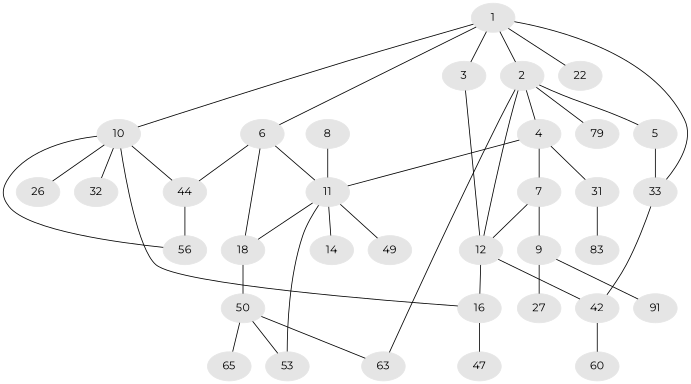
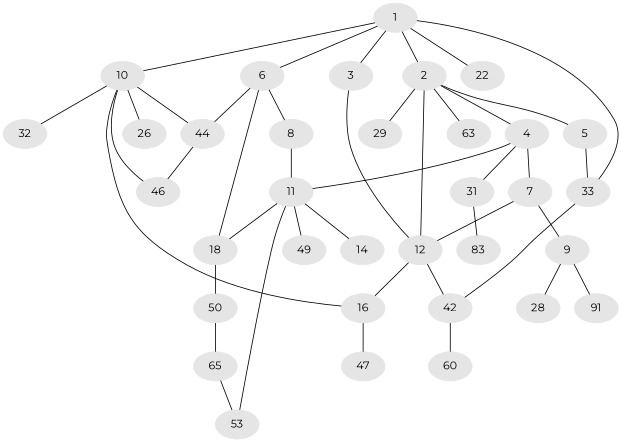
(597, 134) -> (380, 134)
(295, 163) -> (277, 105)
(185, 250) -> (158, 192)
(539, 308) -> (538, 308)
(265, 337) -> (226, 395)
(313, 337) -> none
